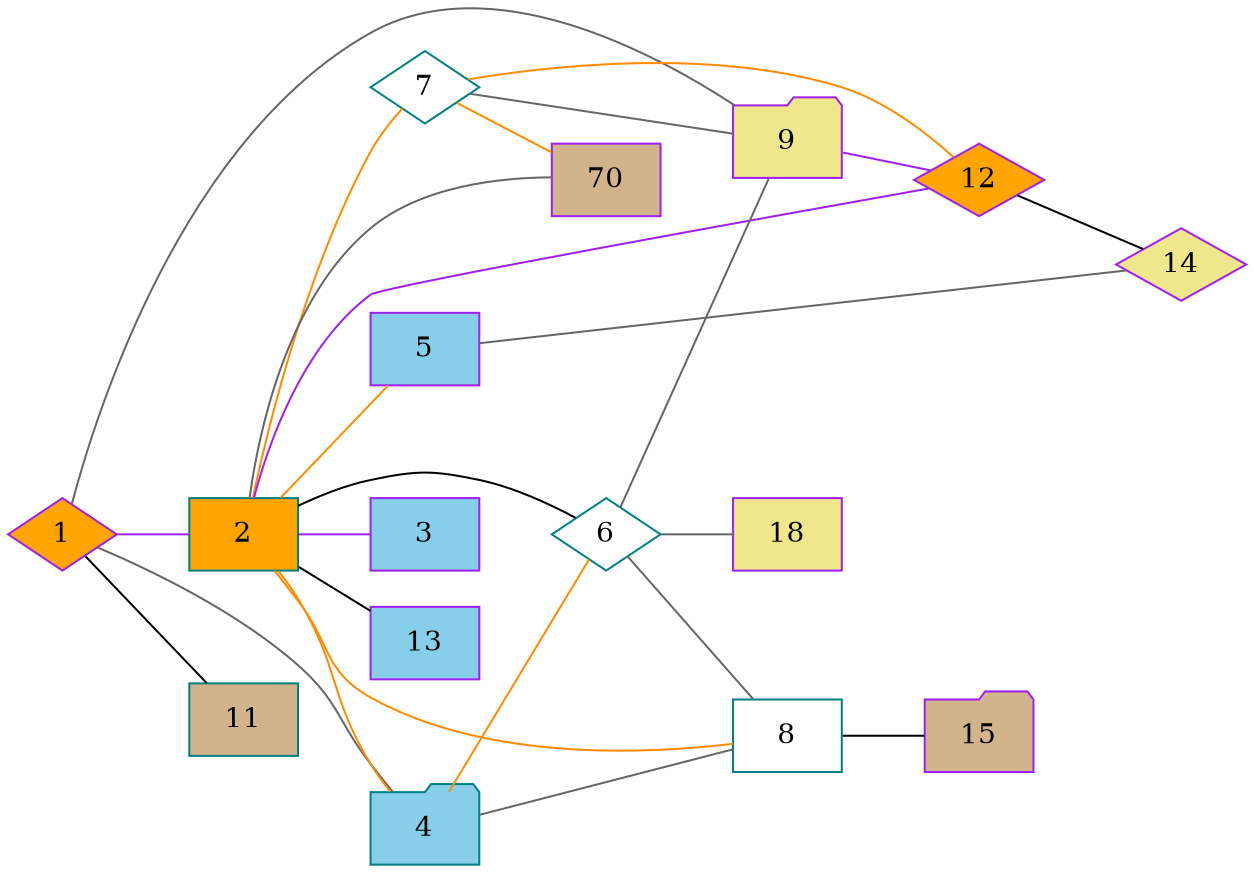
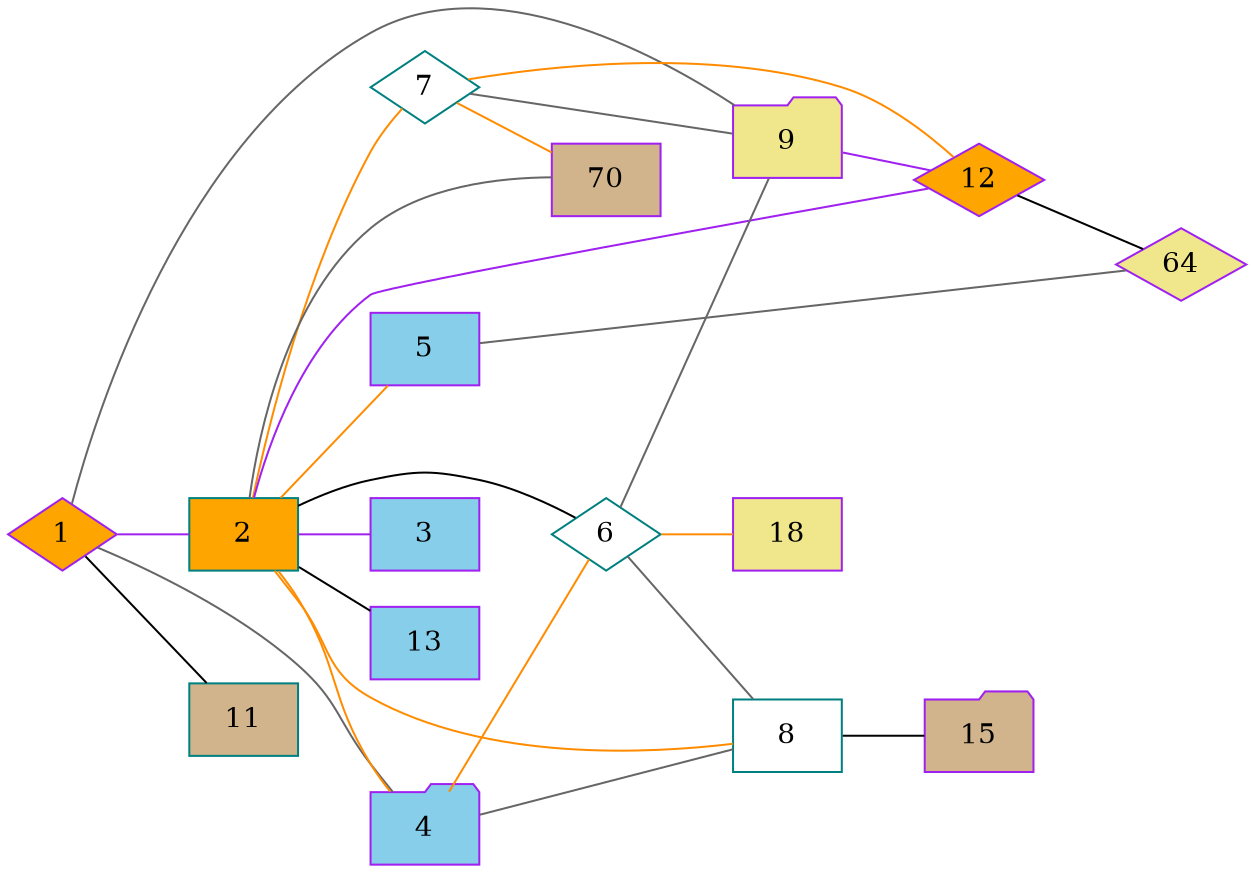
(1181, 264) -> (1181, 264)
(697, 534) -> (697, 534)
(425, 828) -> (425, 828)
